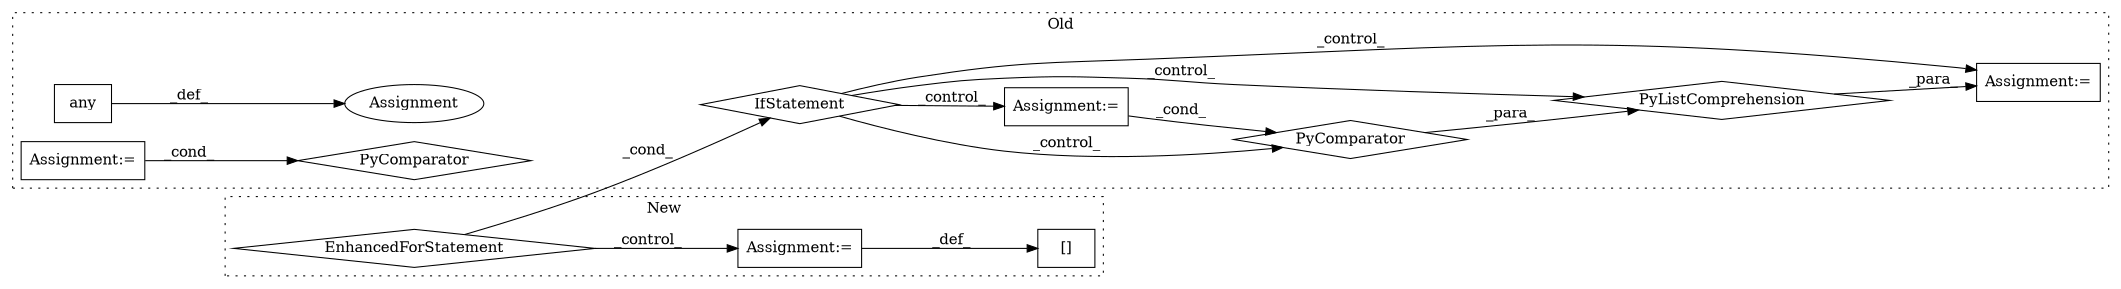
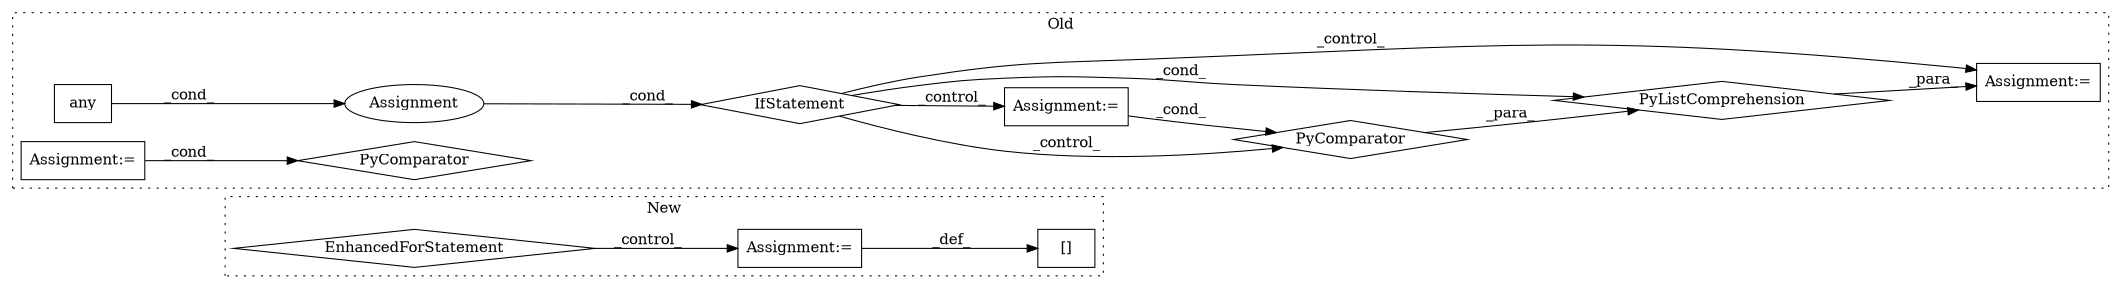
(1181, 71) -> (1181, 71)
(189, 96) -> (189, 96)
(630, 179) -> (587, 104)
